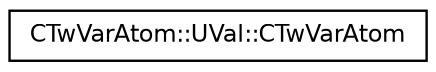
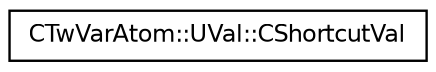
(218, 36) -> (218, 36)
